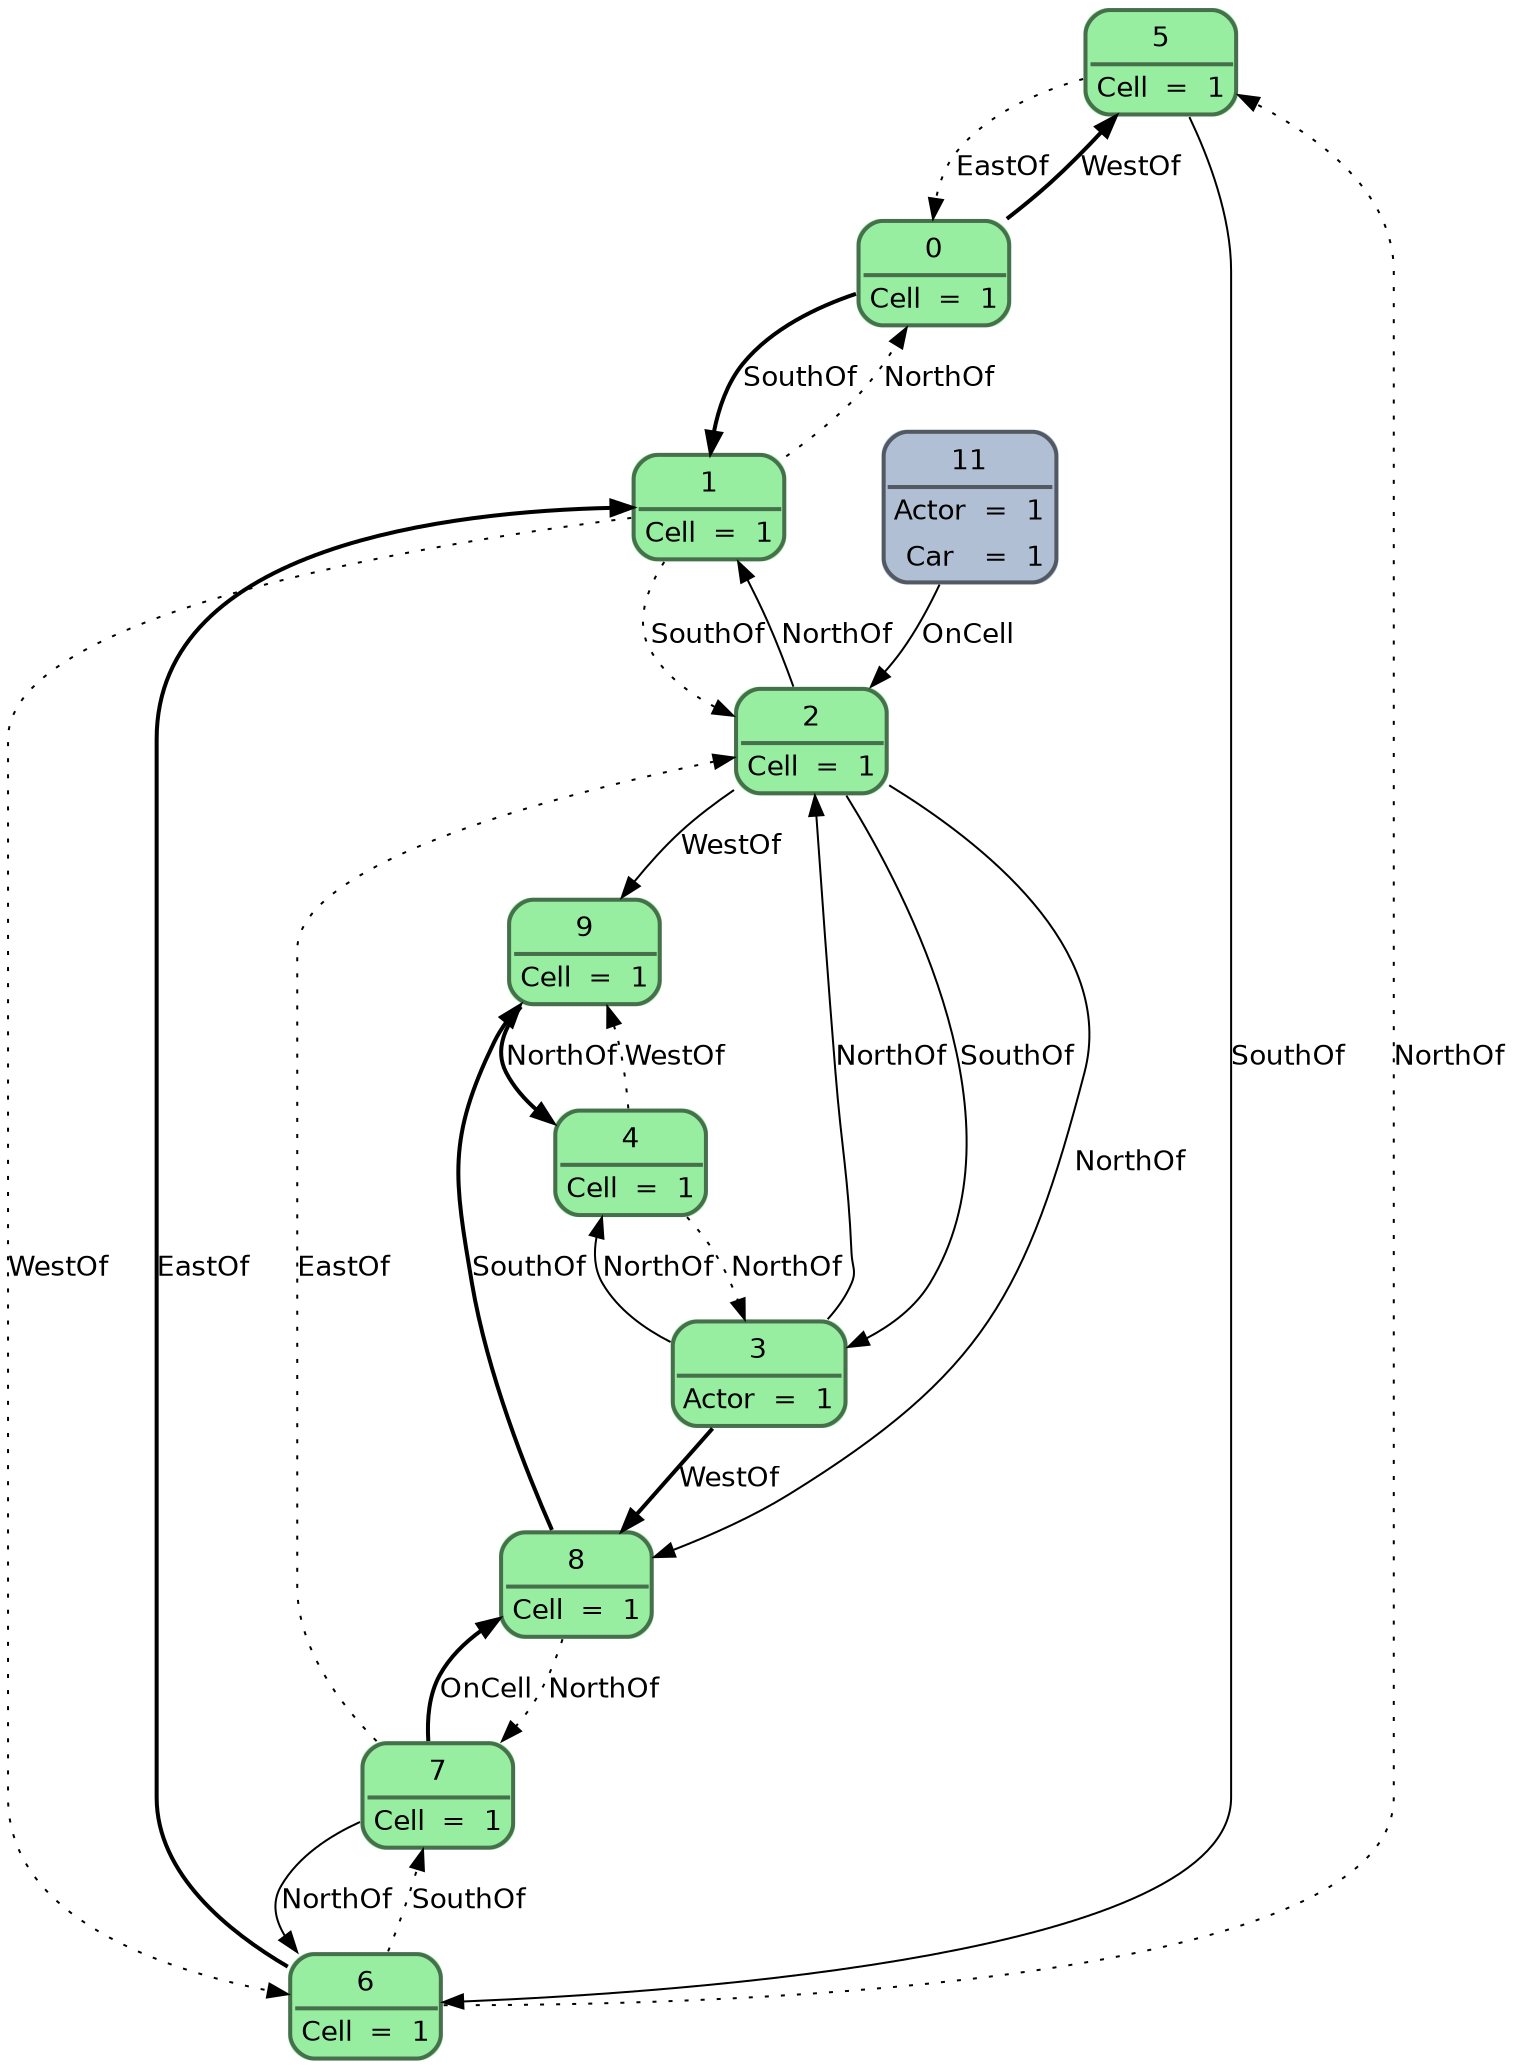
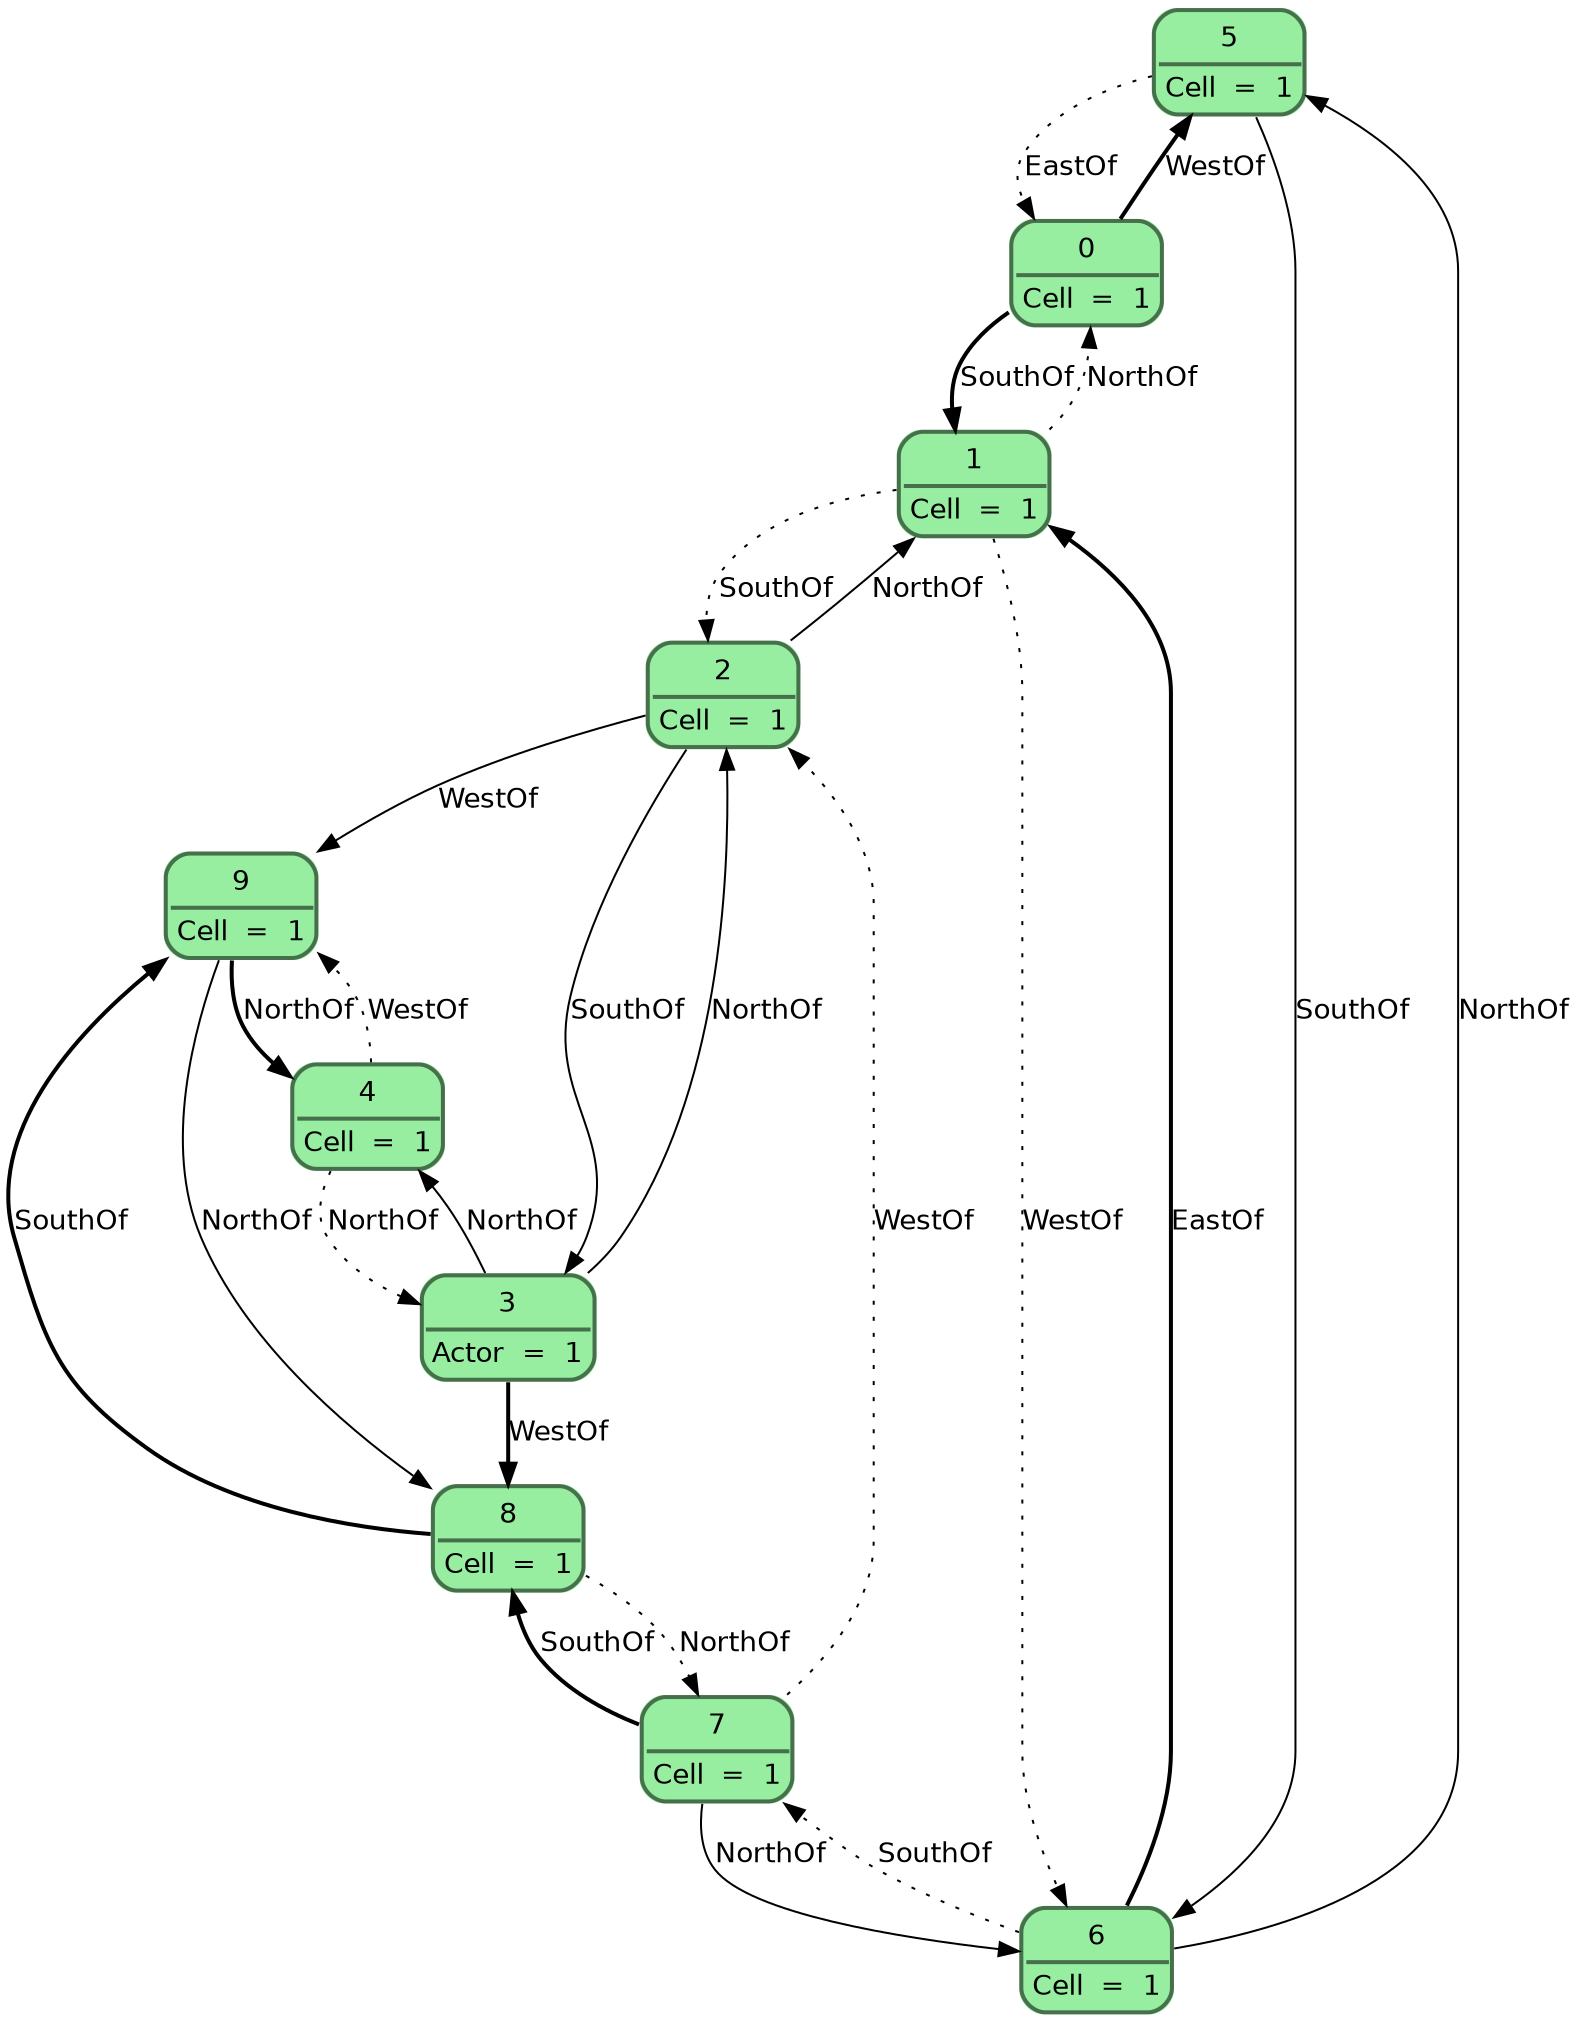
(970, 507) -> none
(1042, 1212) -> (210, 1255)
(344, 1268) -> (925, 1222)
(1394, 1428) -> (1458, 1087)
(486, 1690) -> (599, 1644)
